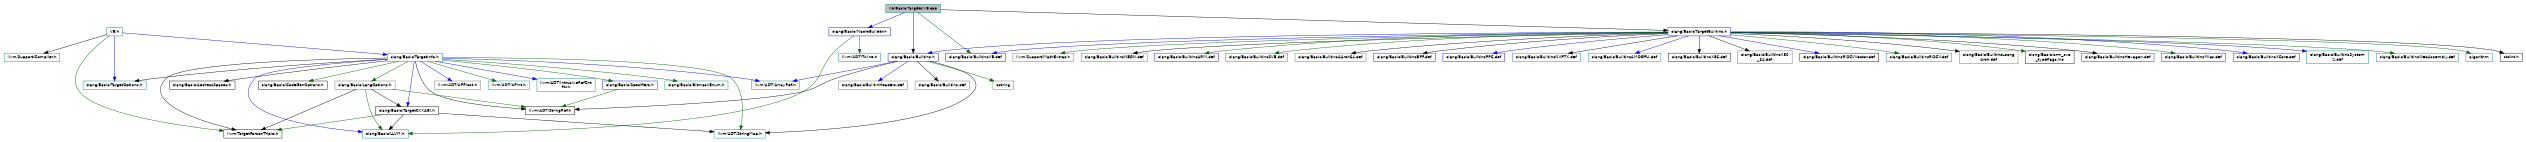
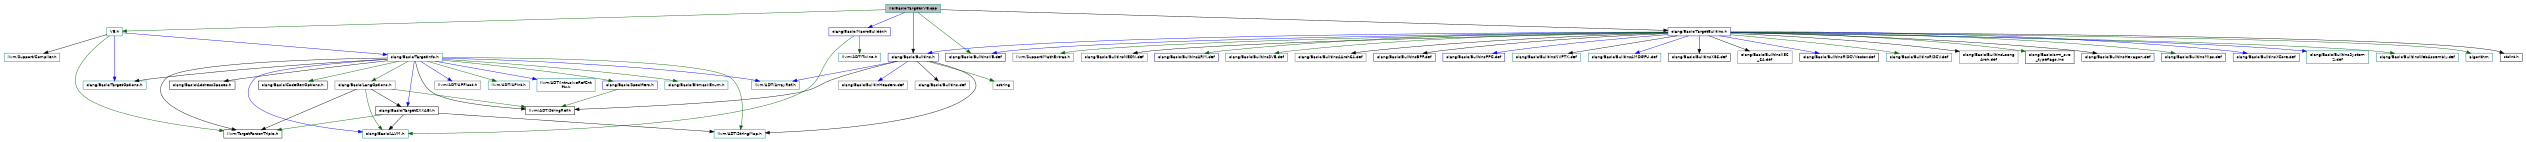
none -> (506, 20)
